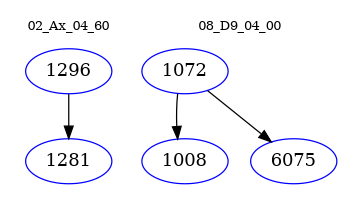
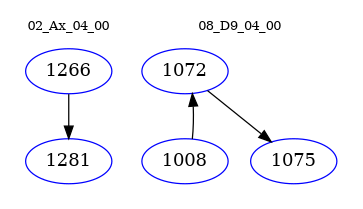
(69, 27) -> (69, 27)
(69, 71) -> (69, 71)
(177, 110) -> (193, 123)
(294, 161) -> (294, 161)
